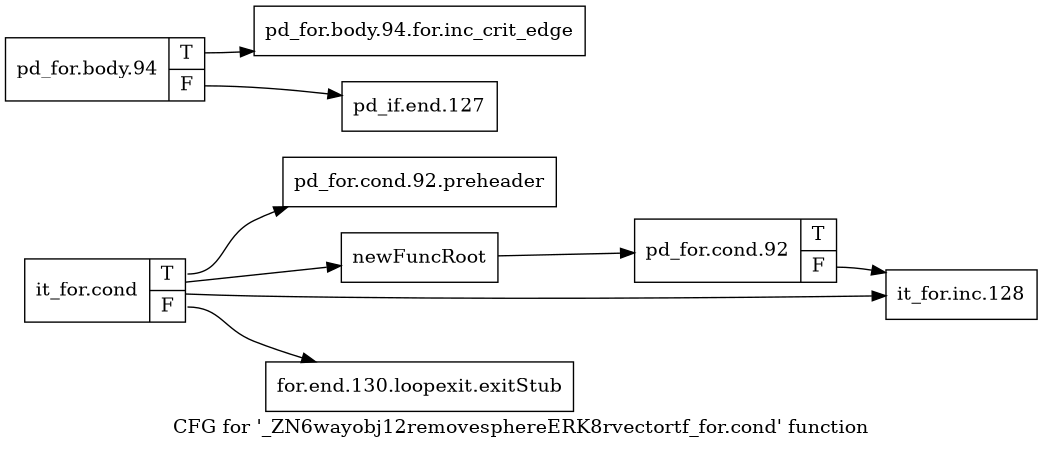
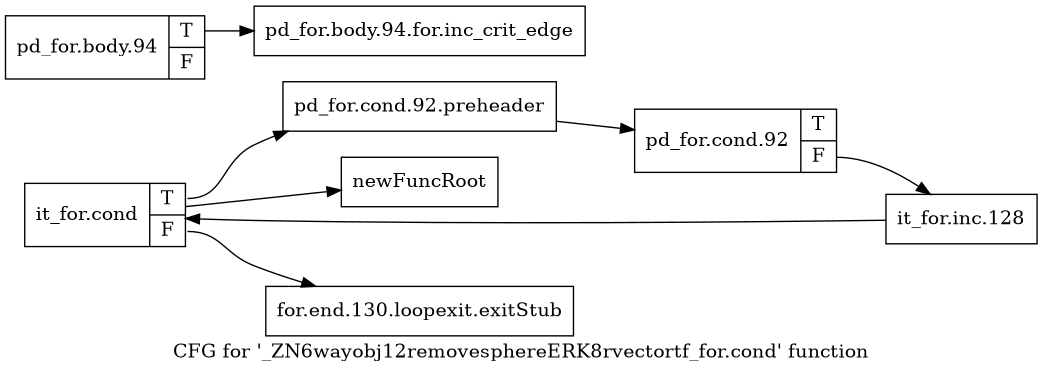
(420, 106) -> none
(559, 255) -> (588, 125)
(529, 298) -> (543, 223)
